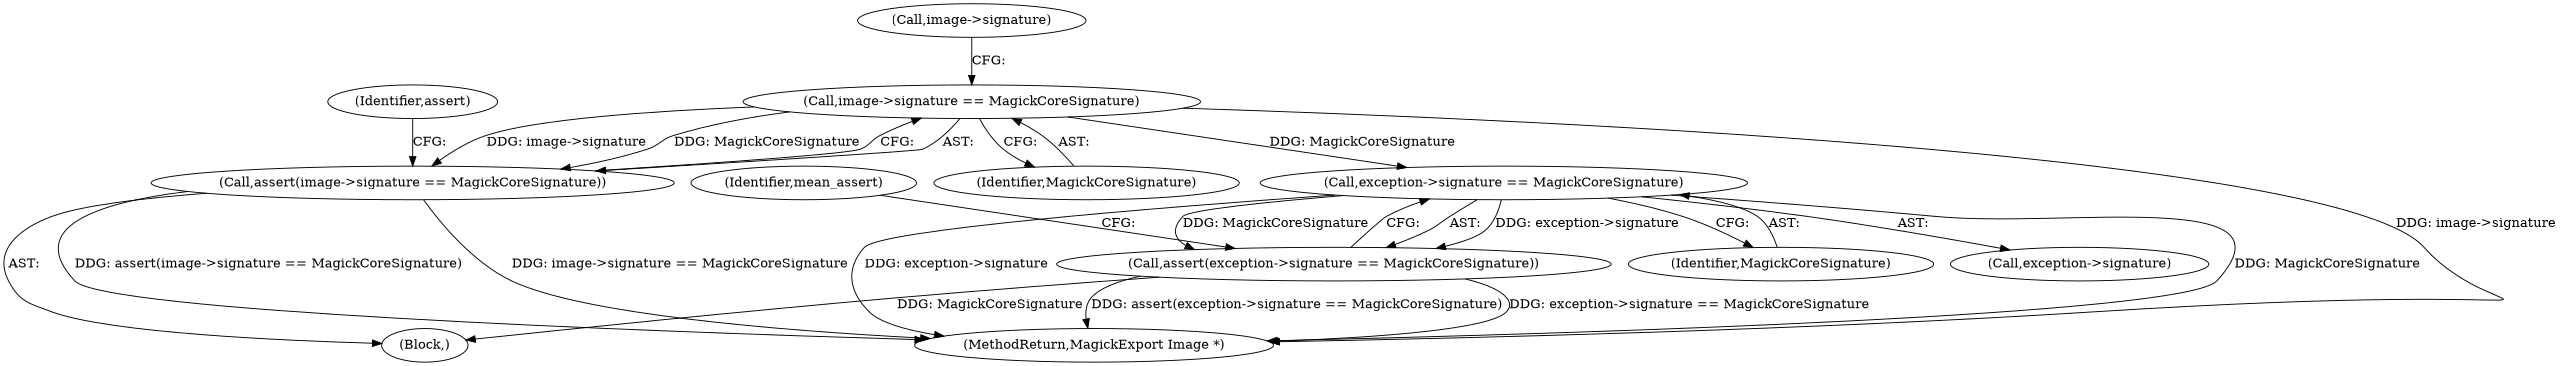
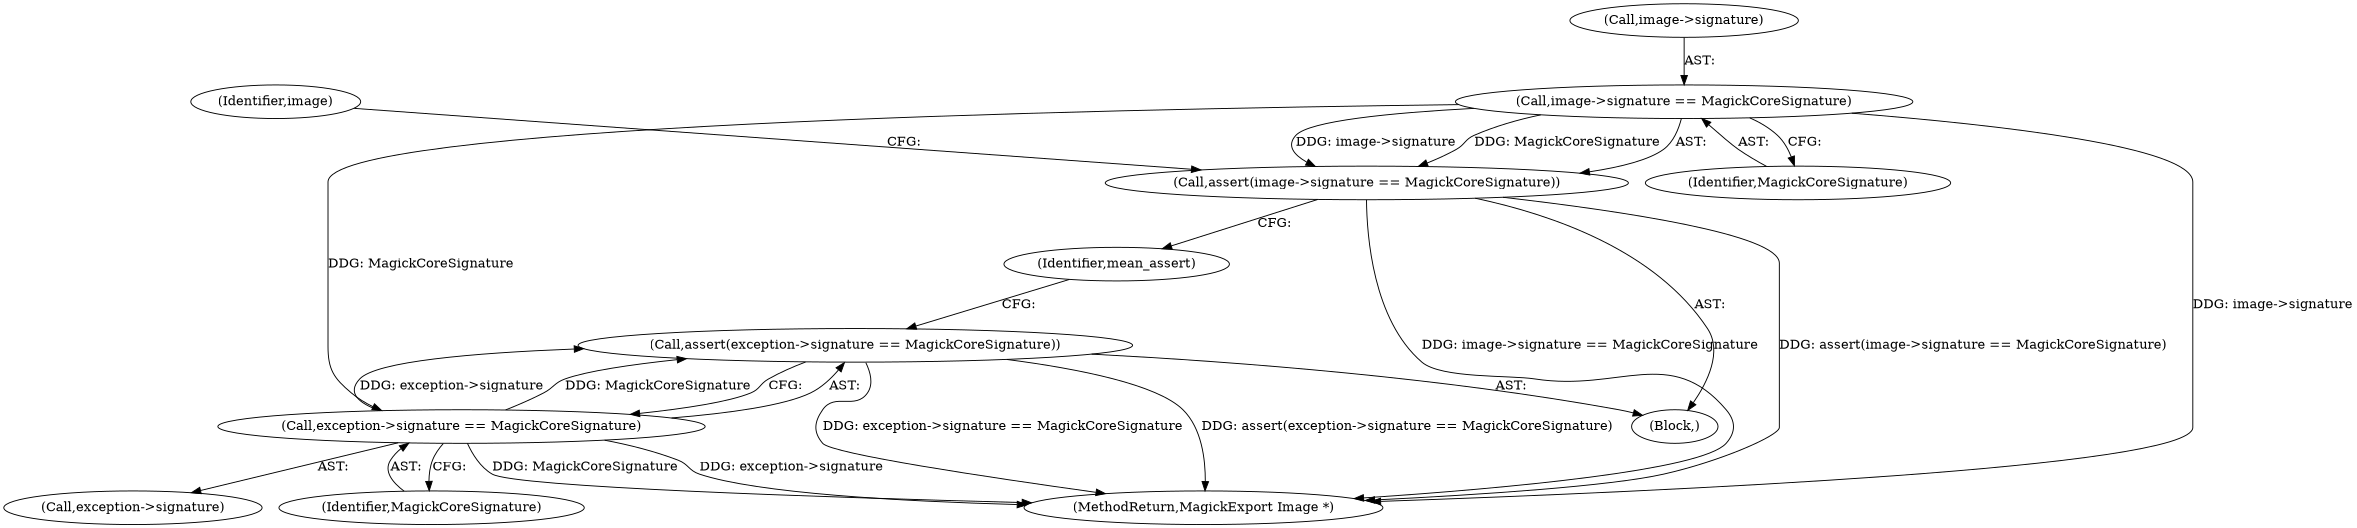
(991, 61) -> (1702, 61)
(413, 102) -> (276, 102)
(757, 160) -> (1245, 223)
(990, 305) -> (1513, 386)
